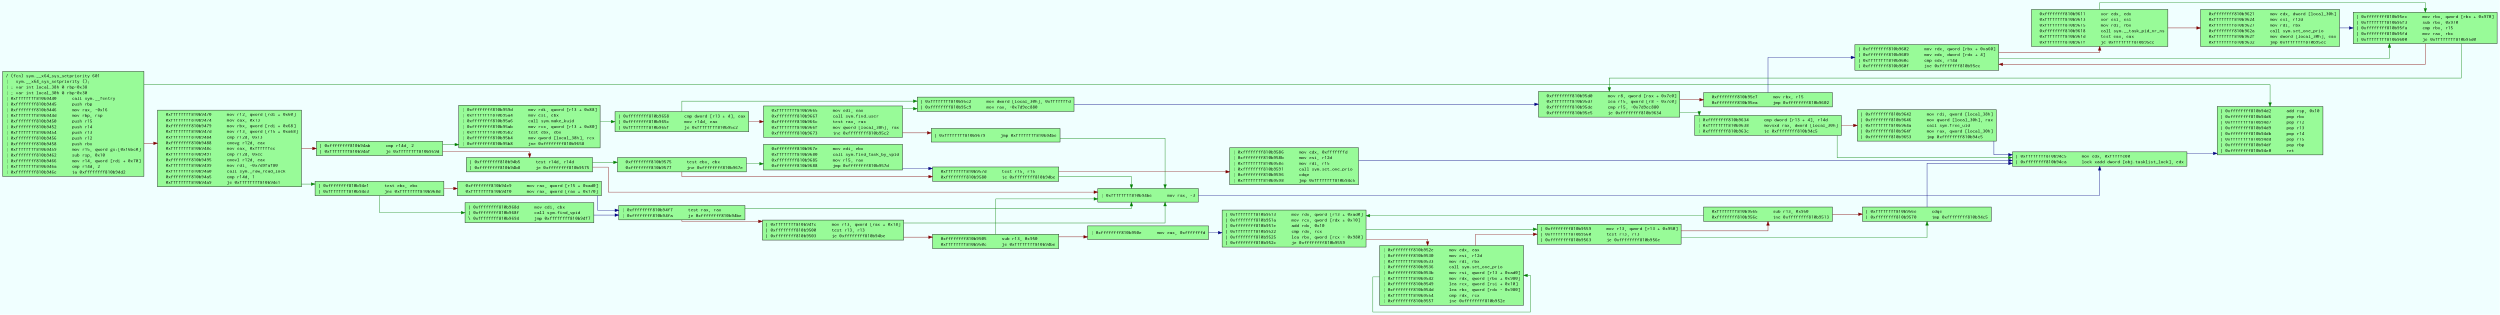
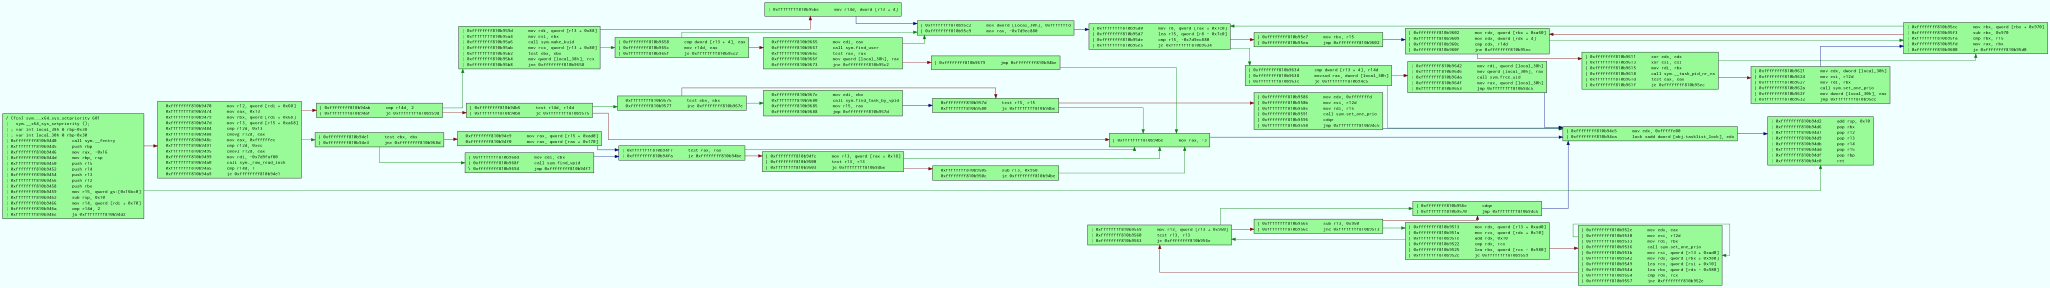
none -> (833, 9)
(1148, 233) -> none
